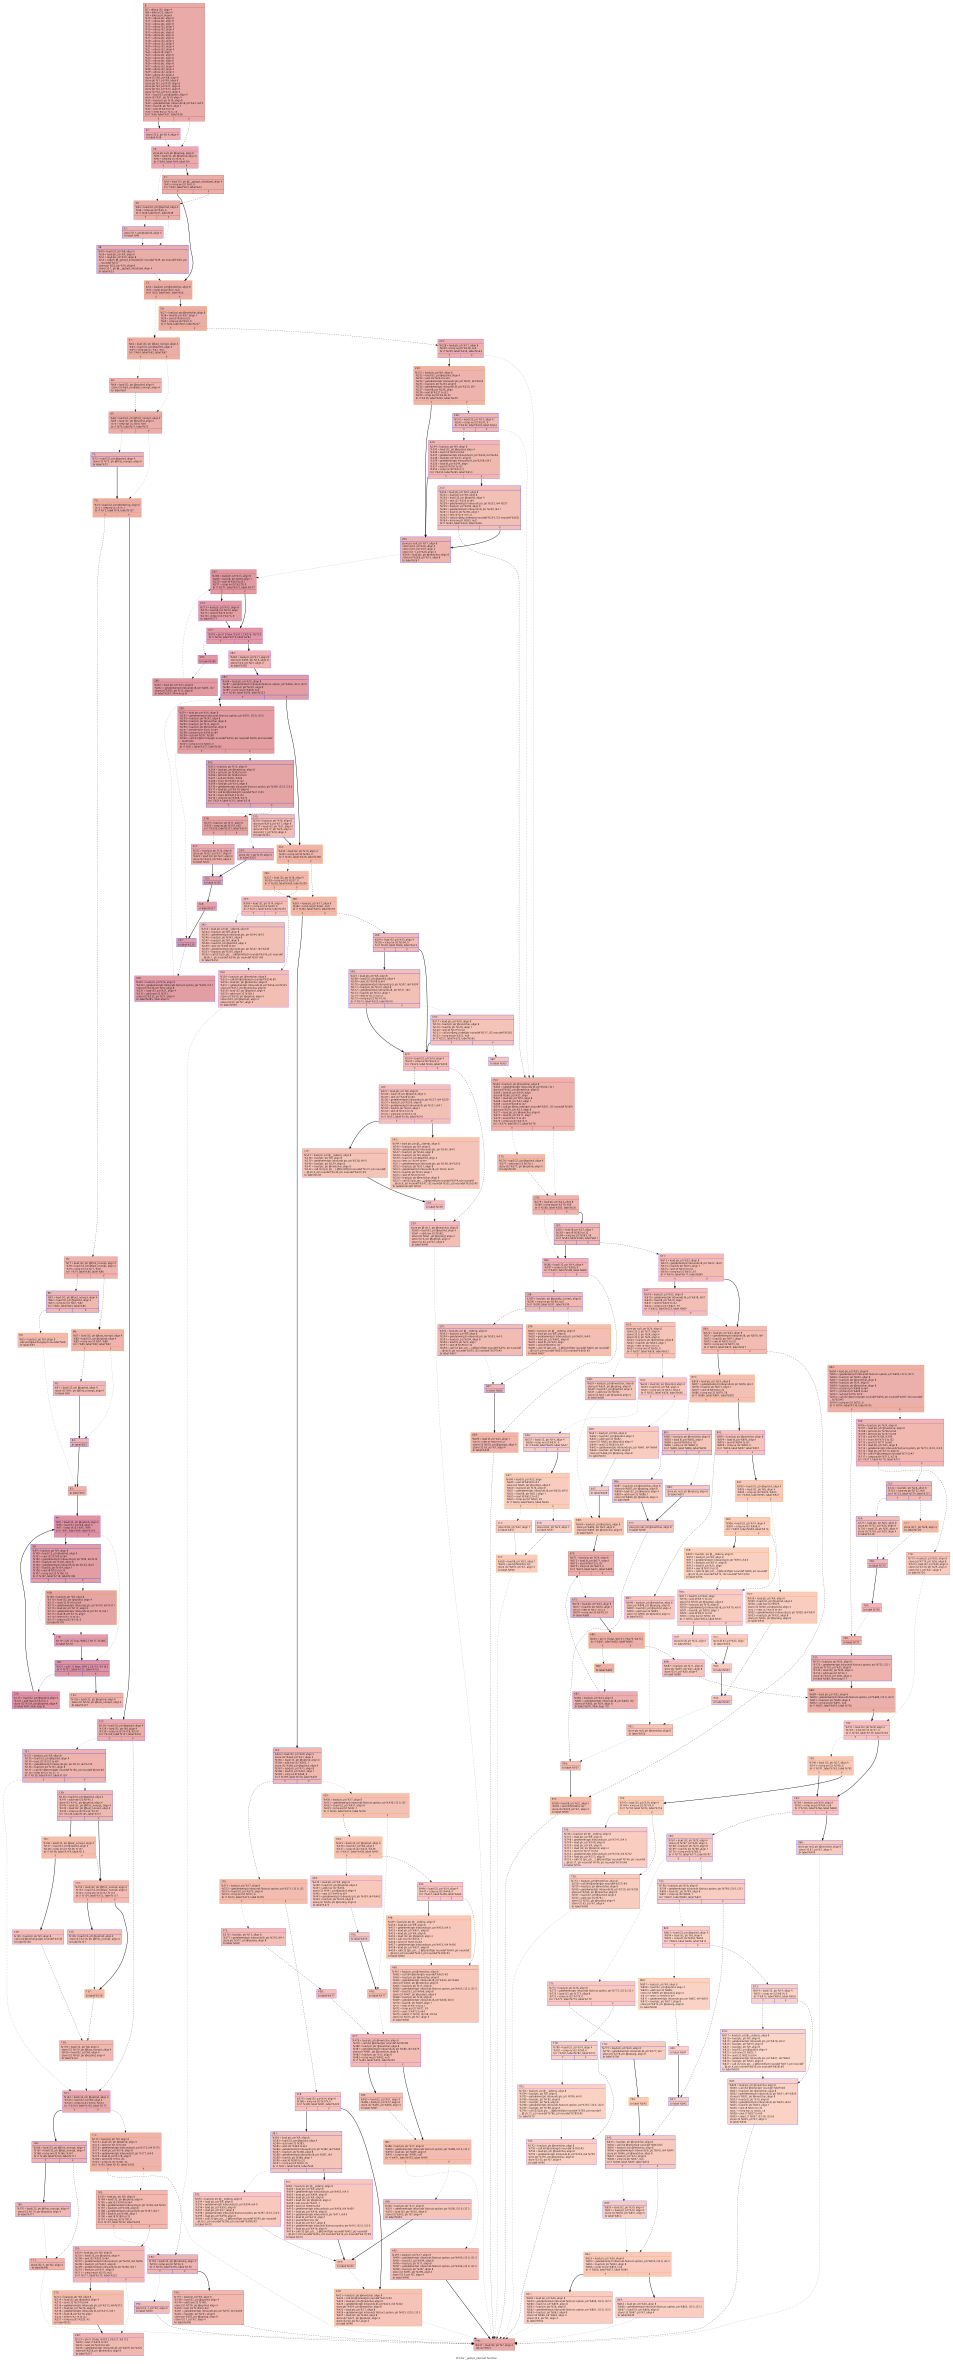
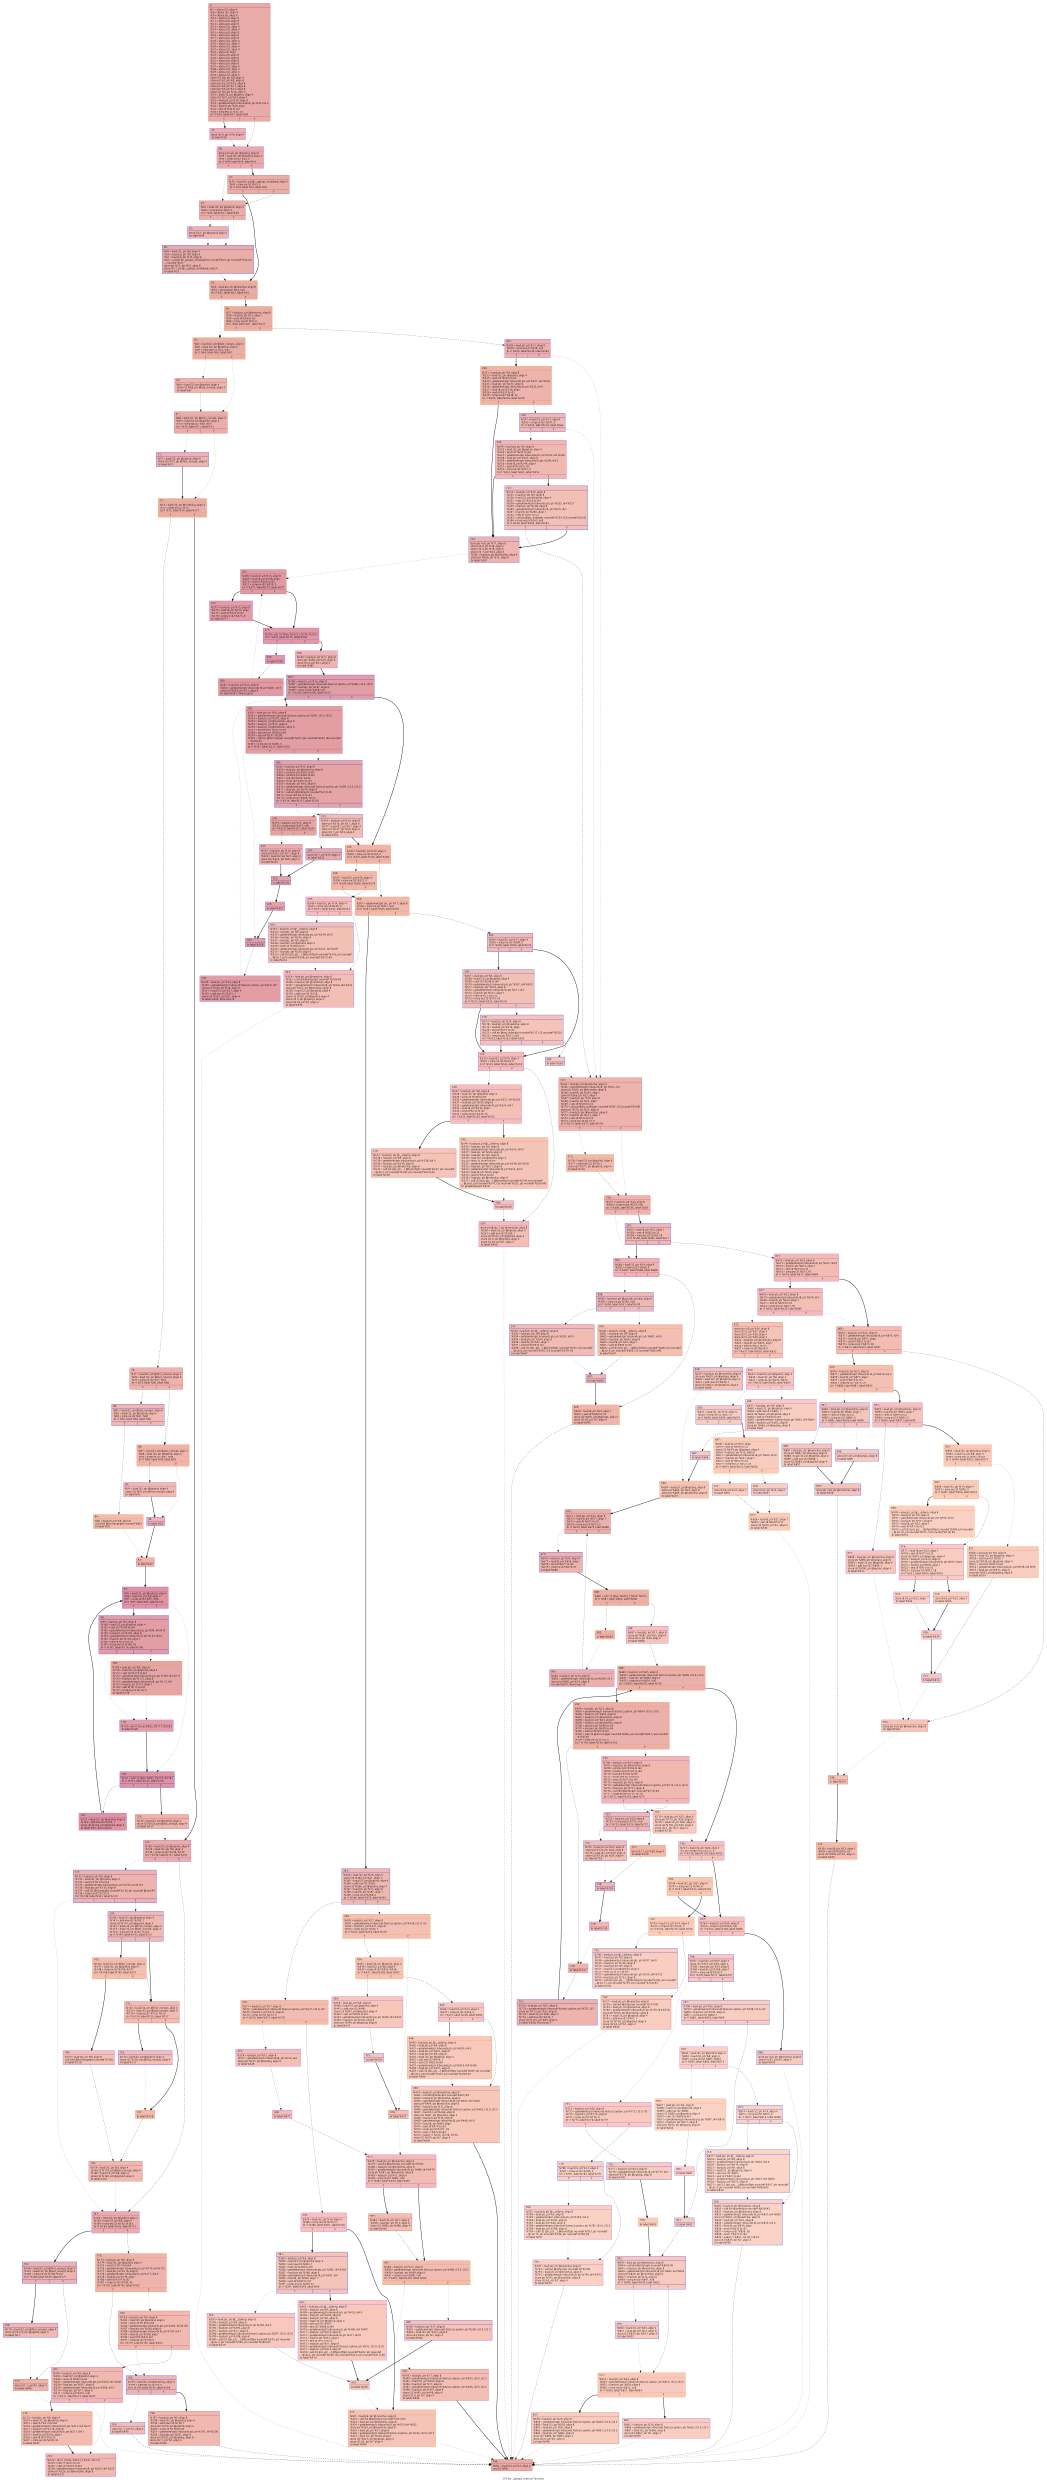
(312, 903) -> (382, 903)
(822, 1618) -> (1044, 1520)
none -> (616, 1694)
none -> (497, 2299)
